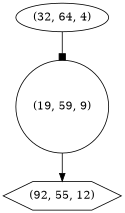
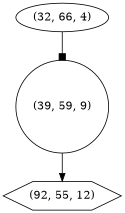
(62, 17) -> (62, 17)
(62, 107) -> (62, 107)
